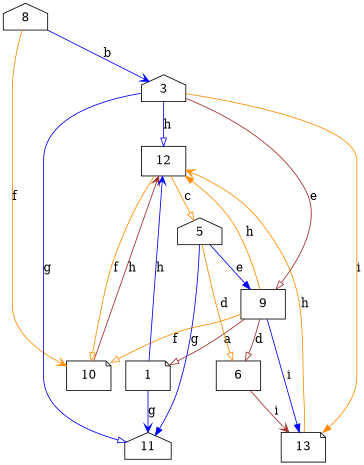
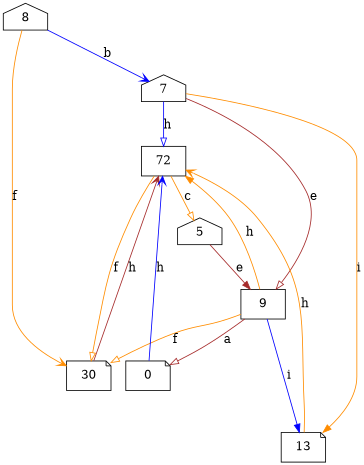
(164, 90) -> (164, 90)
(164, 161) -> (164, 161)
(227, 264) -> (227, 264)
(89, 376) -> (89, 376)
(148, 376) -> (148, 376)
(238, 376) -> none
(148, 447) -> none
